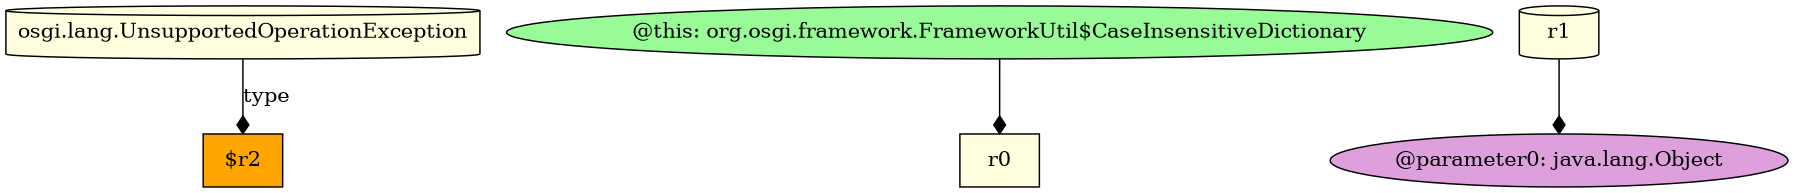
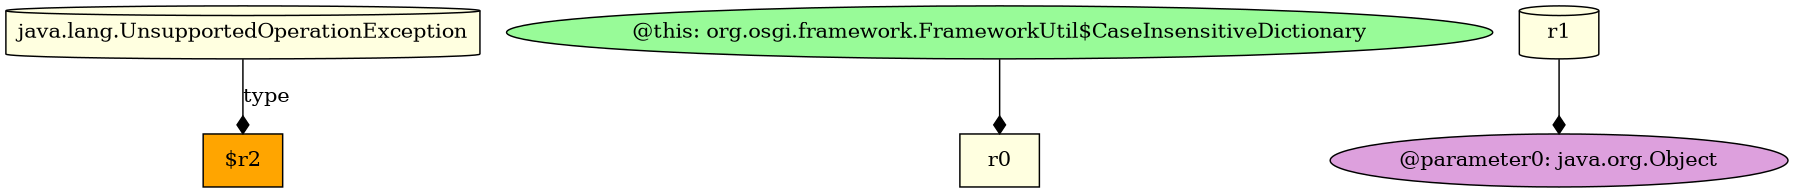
(243, 32) -> (243, 32)
(1559, 160) -> (1559, 160)
